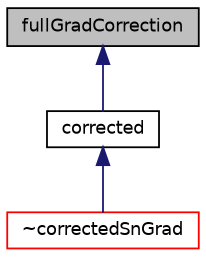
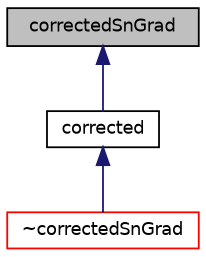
(103, 27) -> (103, 27)
